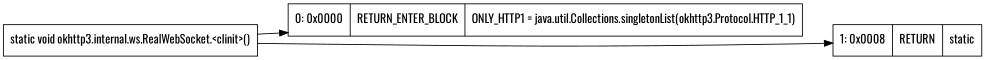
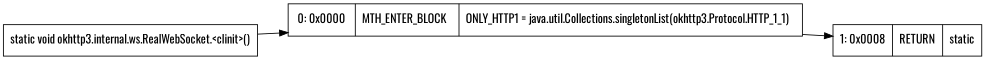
(408, 20) -> (405, 20)
(541, 46) -> (813, 35)
